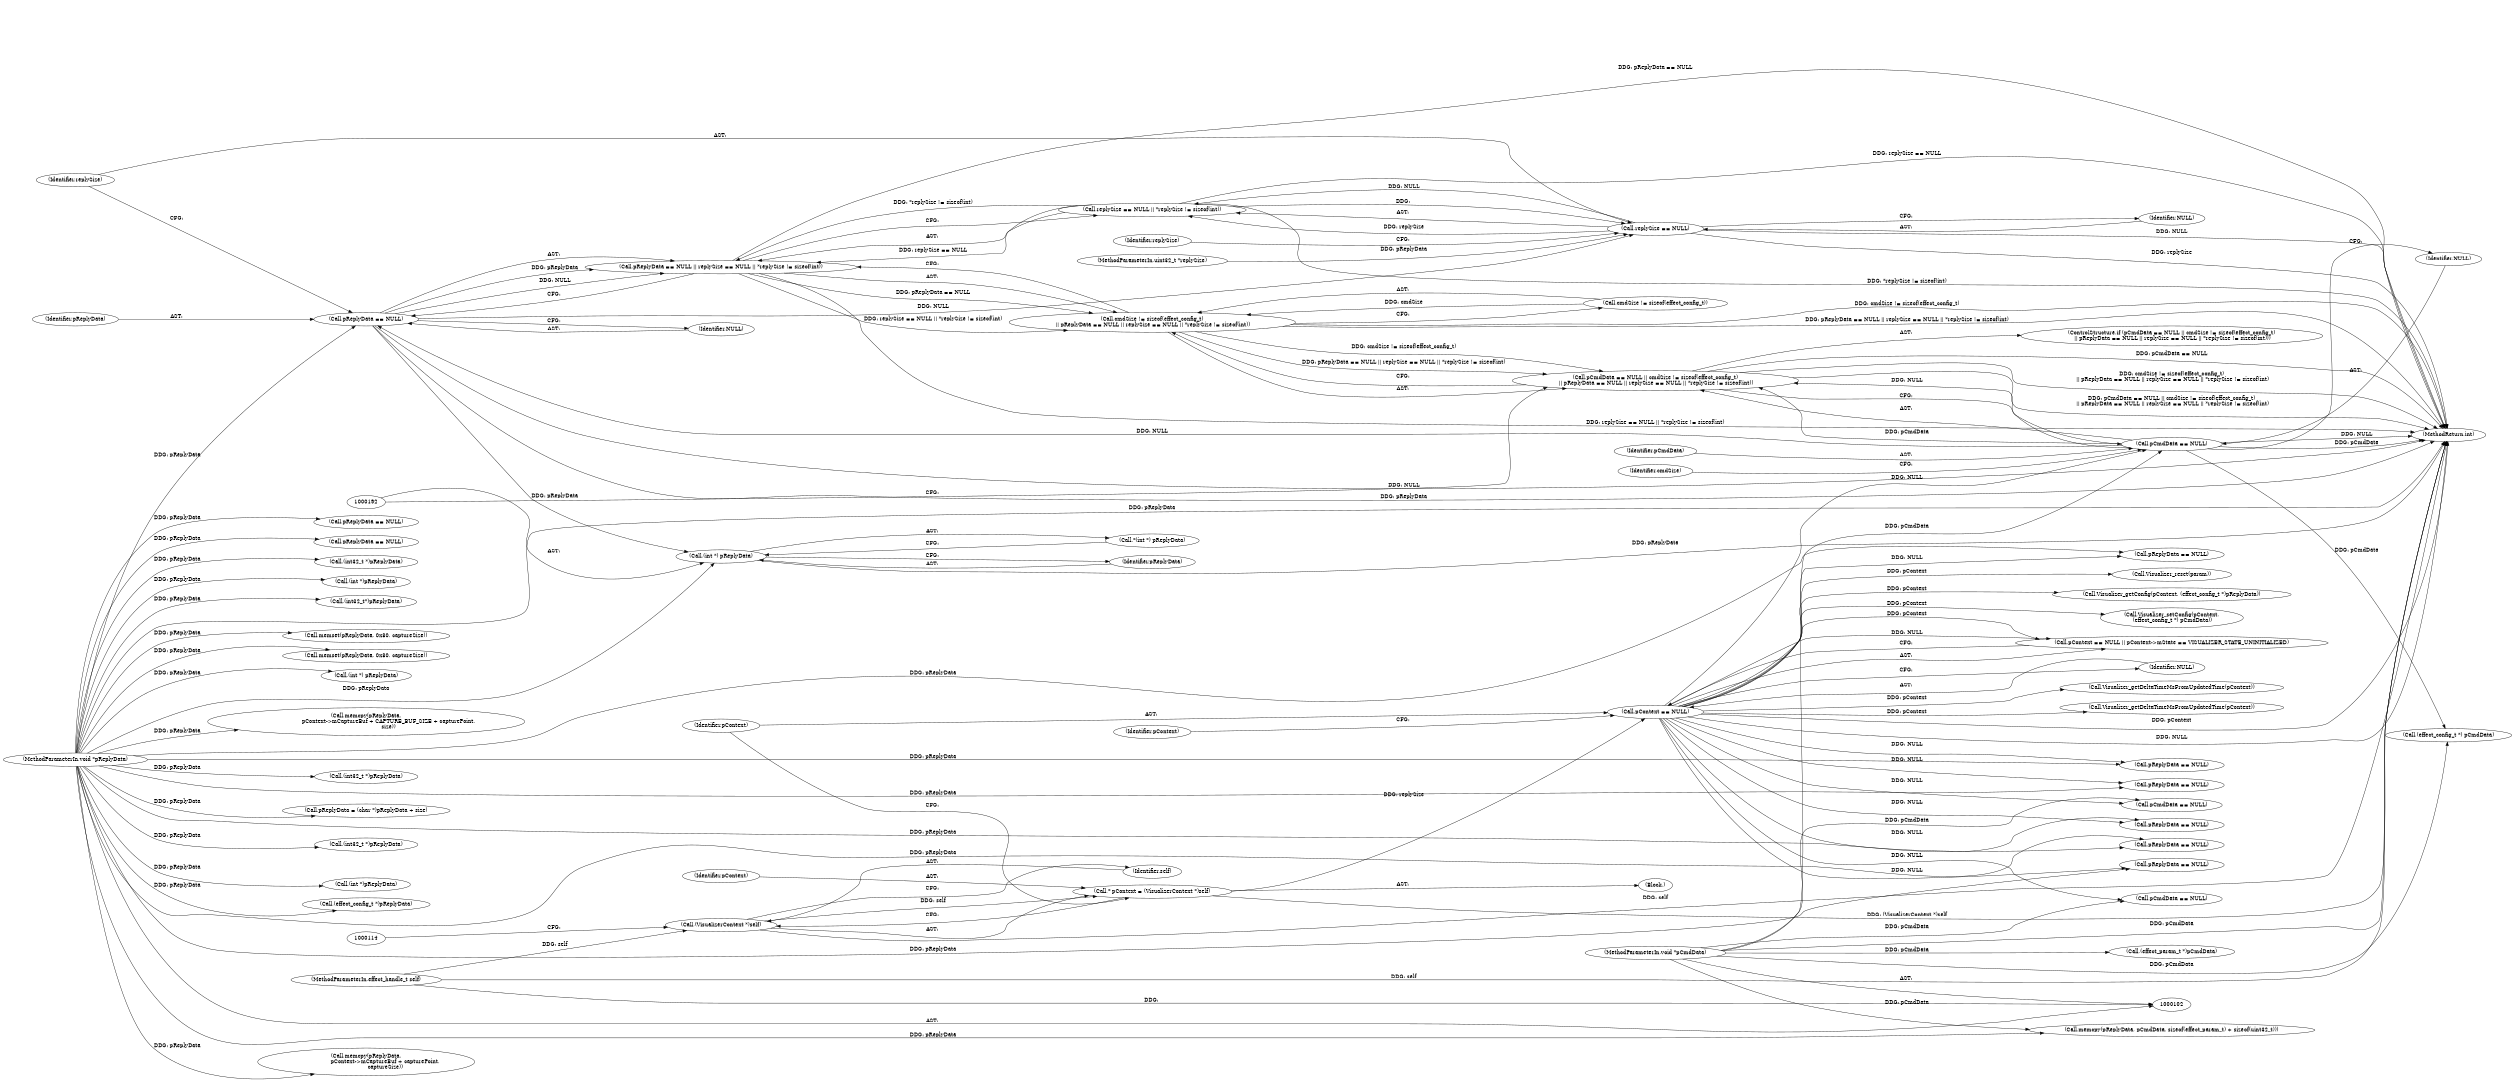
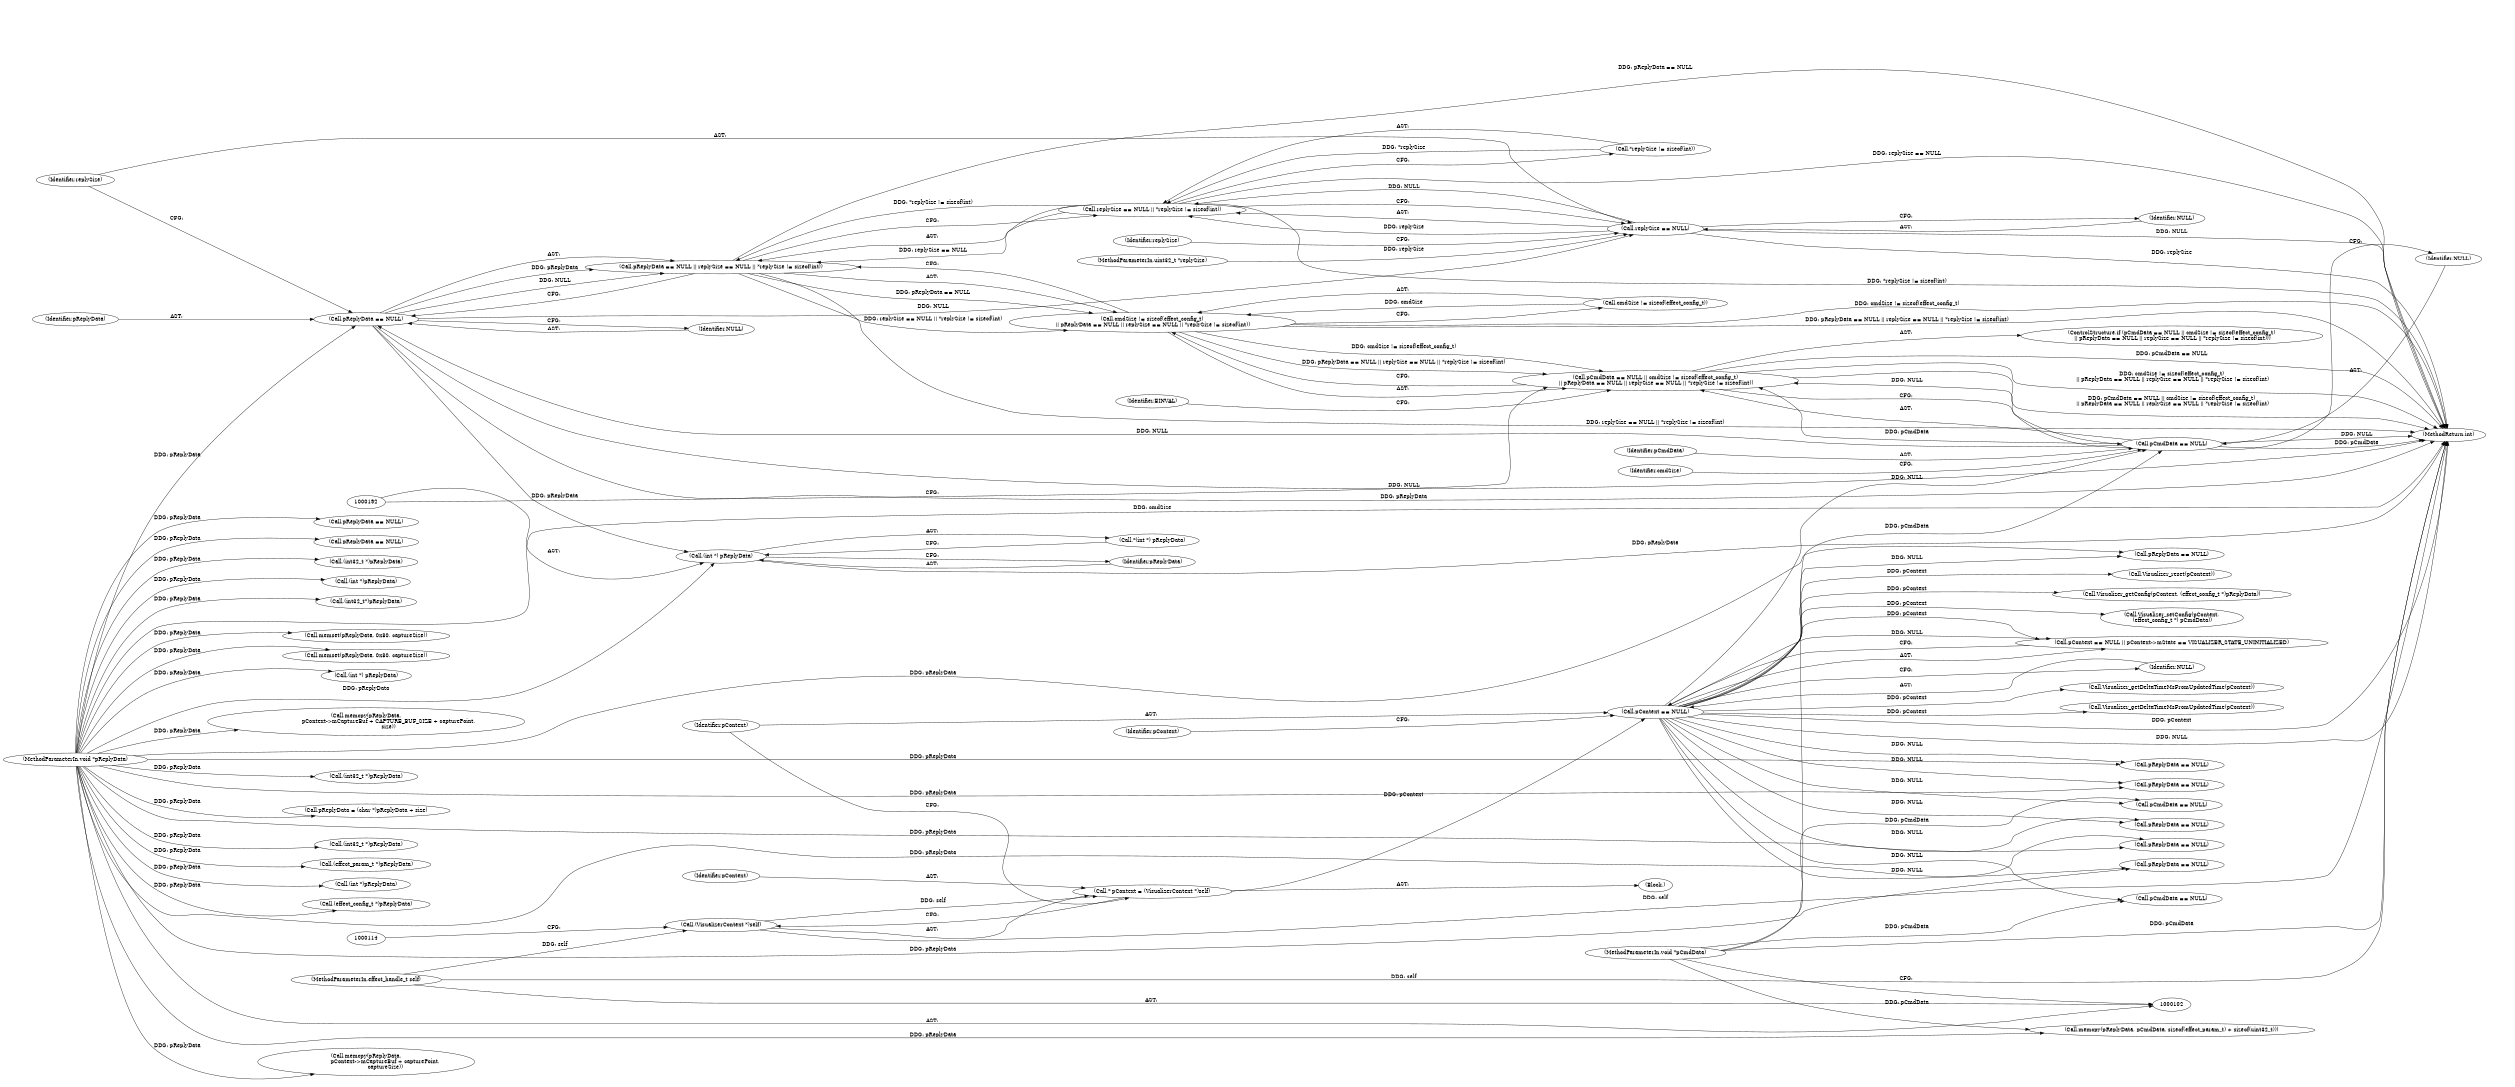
none -> (1655, 149)
(1404, 202) -> (1404, 202)
(1404, 249) -> (1404, 249)
none -> (1152, 401)
(1152, 508) -> (1152, 508)
(2172, 575) -> (2172, 575)
(2449, 735) -> none
(1404, 795) -> (1404, 795)
none -> (366, 865)
(1152, 872) -> none
(2023, 919) -> none
(2172, 952) -> none
(1907, 979) -> (1907, 979)
(1152, 1000) -> (1152, 1000)
